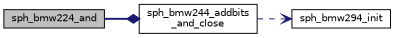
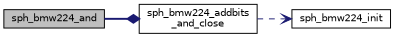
(198, 19) -> (198, 19)
(341, 19) -> (341, 19)
